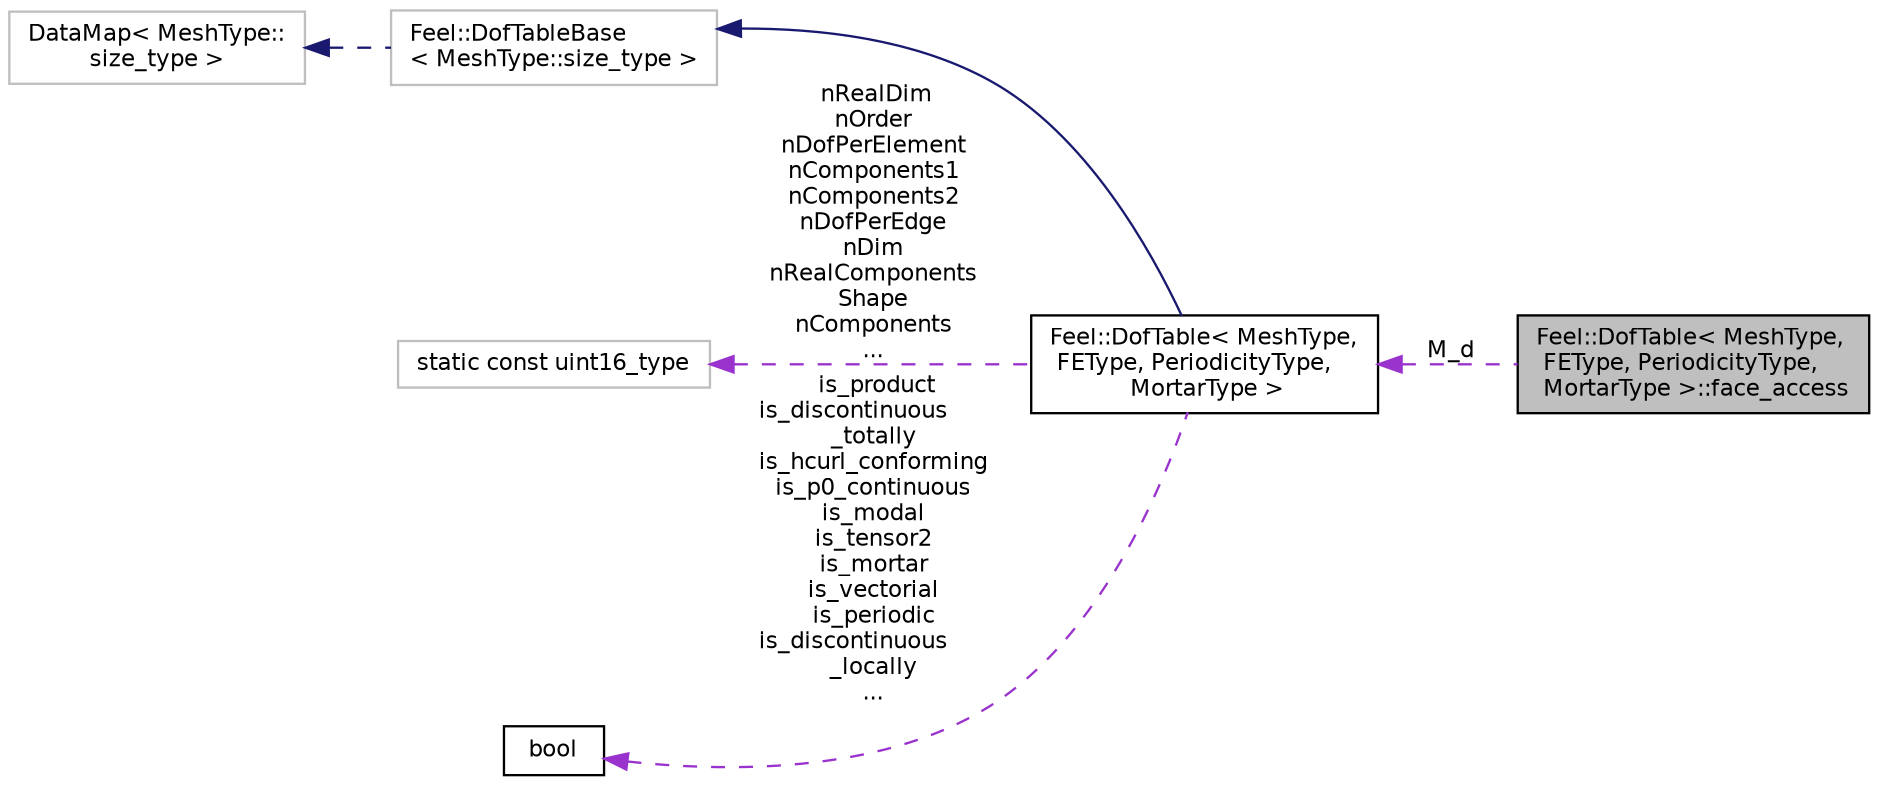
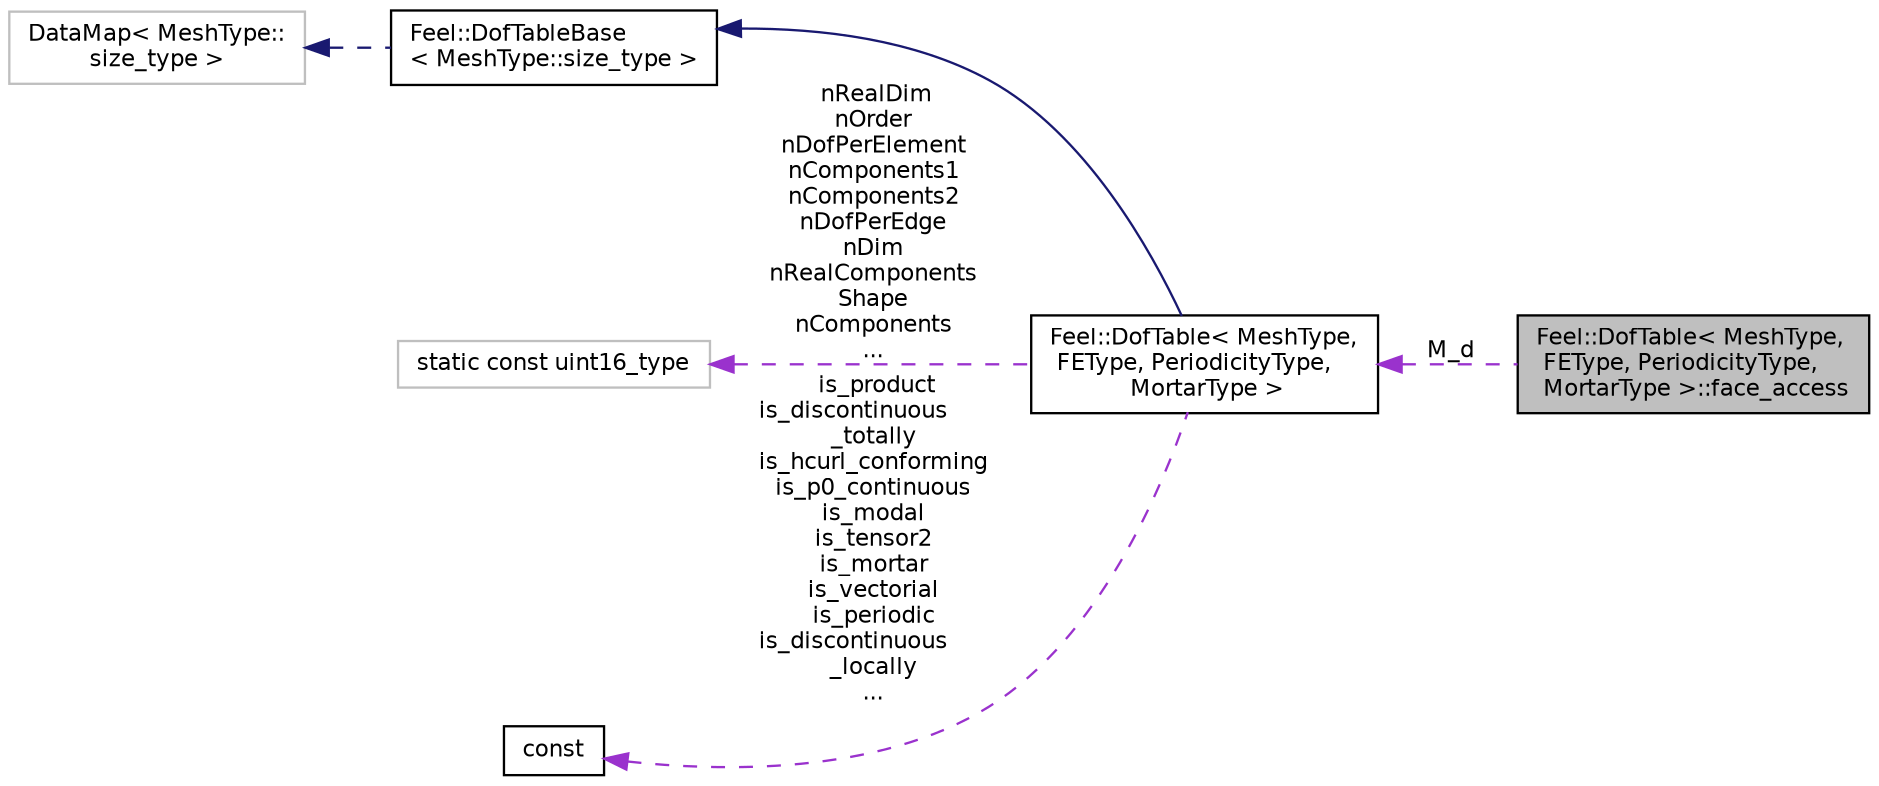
(554, 48) -> (554, 48)
(554, 751) -> (554, 751)
